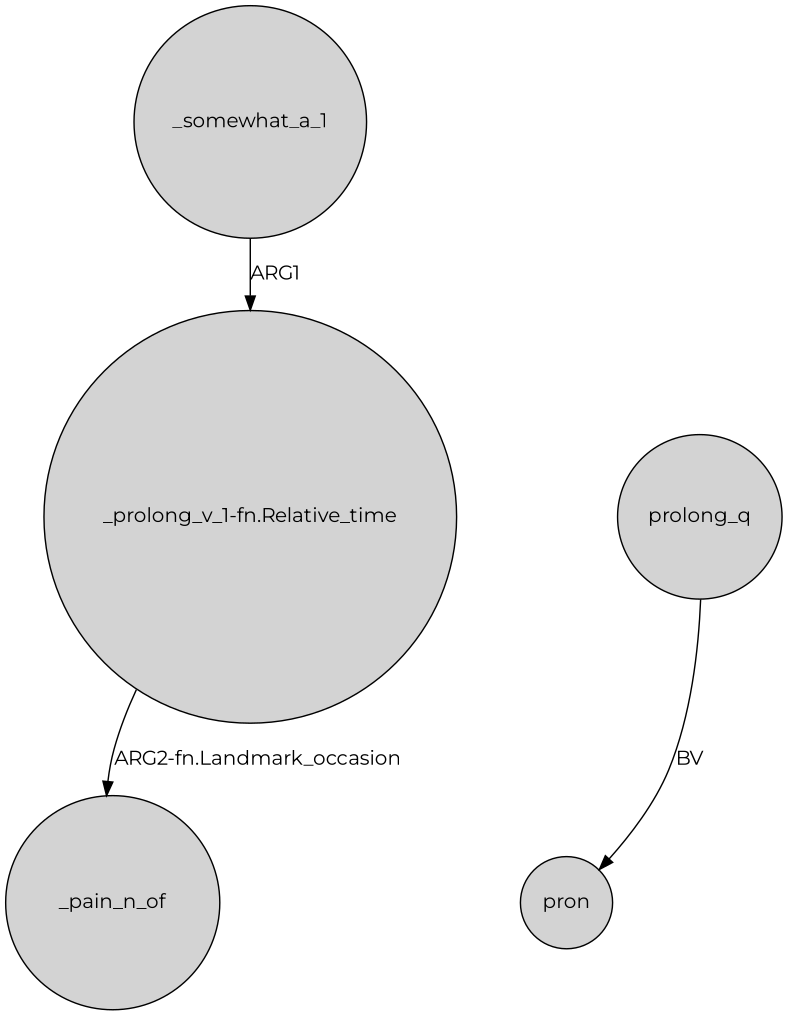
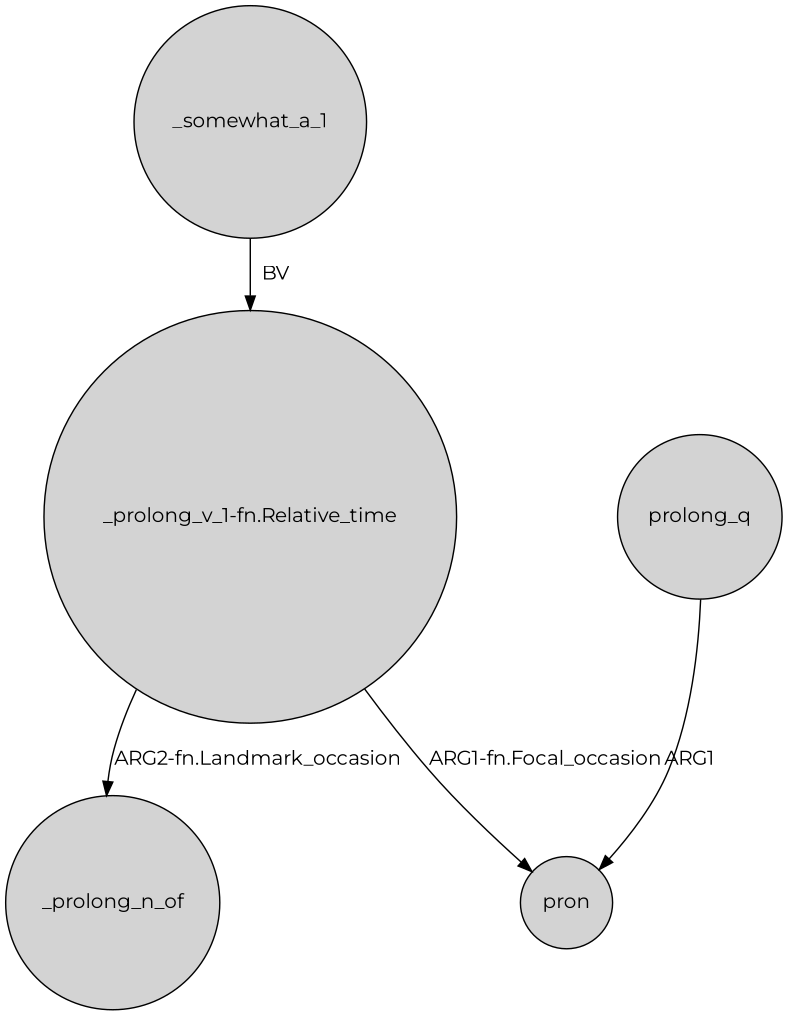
(276, 274) -> (276, 274)
(690, 759) -> (690, 759)
none -> (438, 780)
(113, 903) -> (113, 903)
